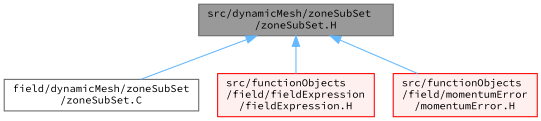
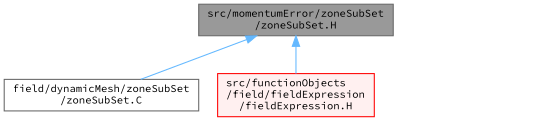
(296, 20) -> (296, 20)
(465, 95) -> none
